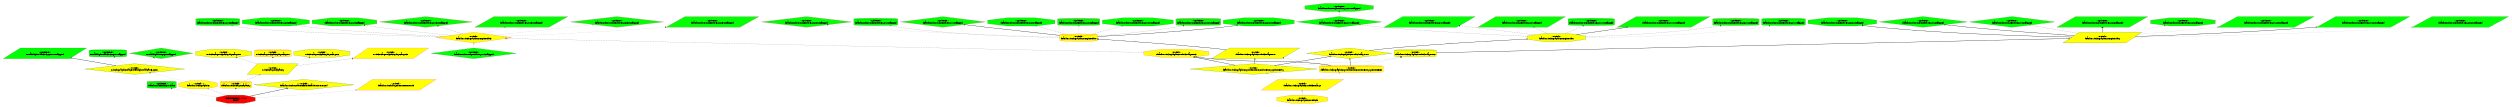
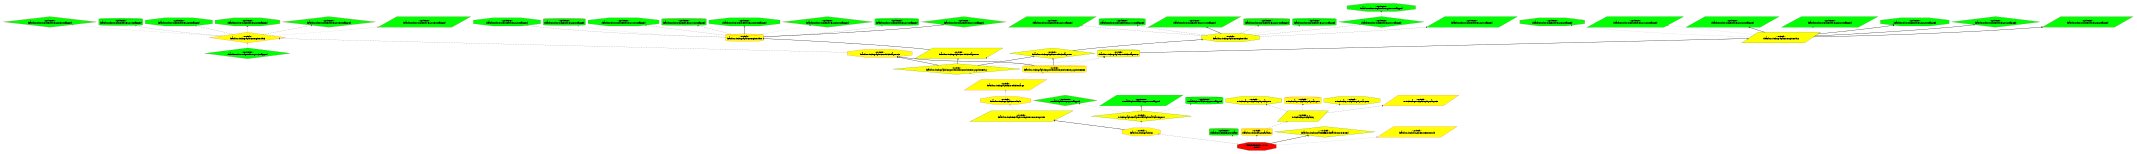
(712, 22) -> none
(2012, 22) -> none
none -> (1022, 116)
